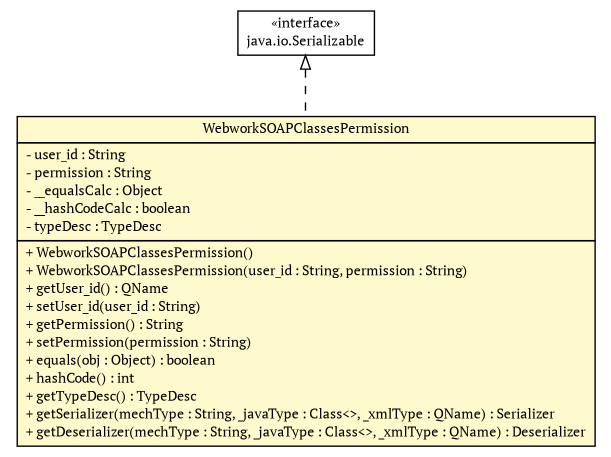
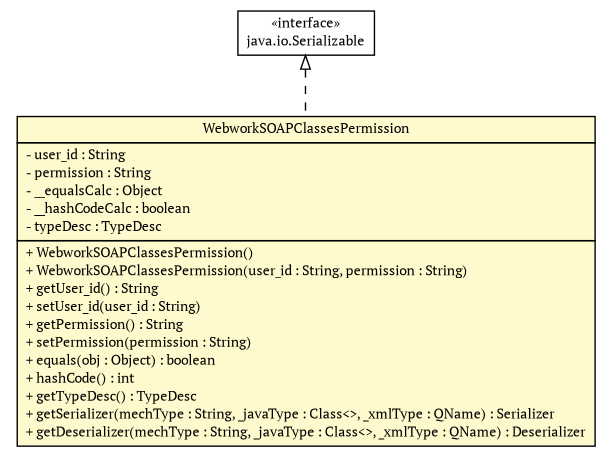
(98, 289) -> (92, 289)
